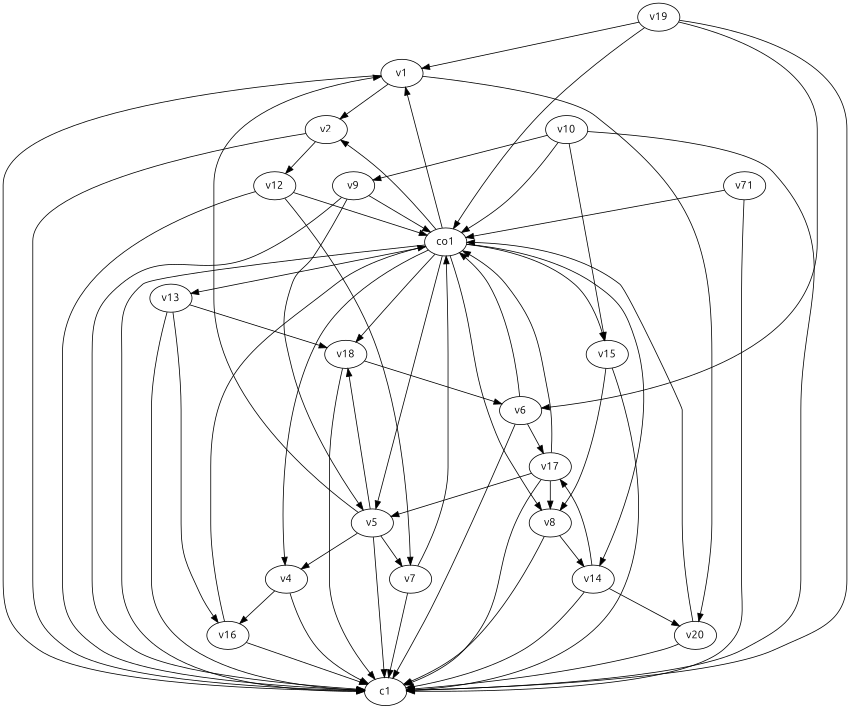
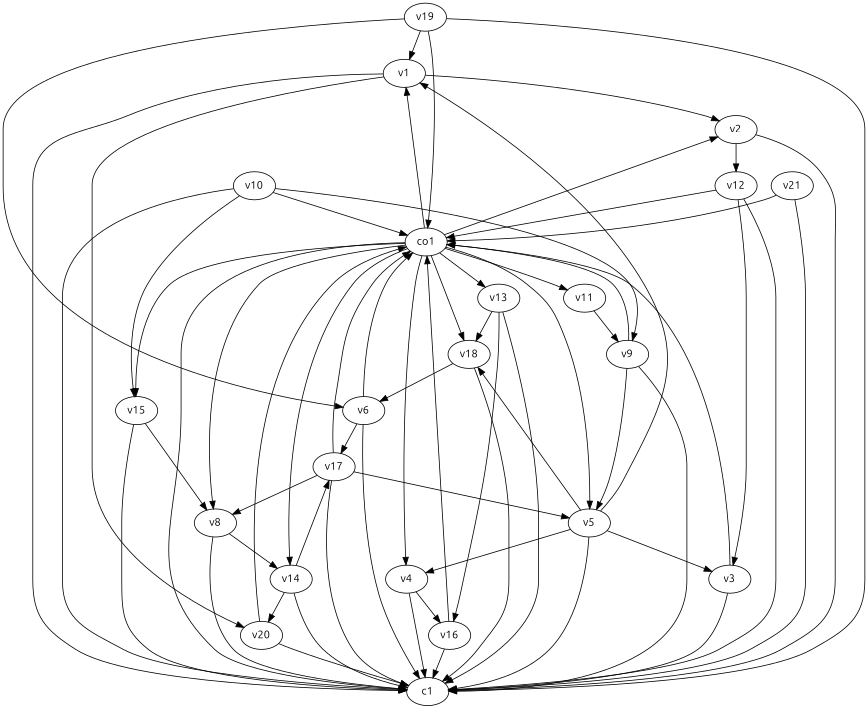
(745, 186) -> (792, 186)
none -> (585, 298)
(411, 579) -> (730, 579)
